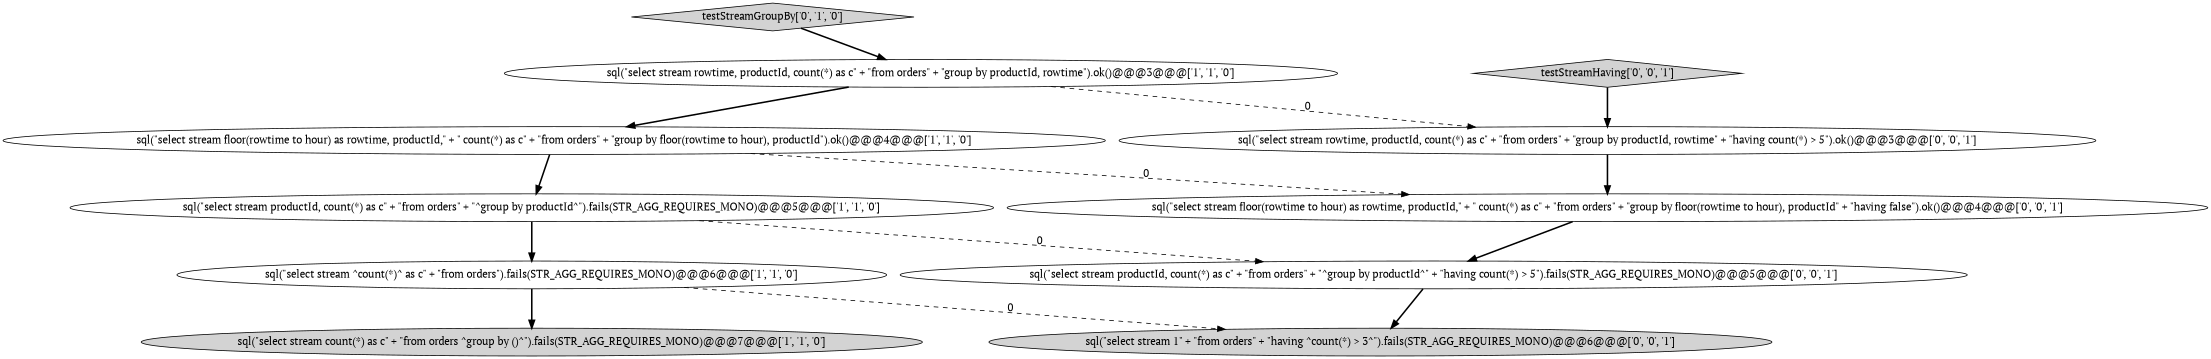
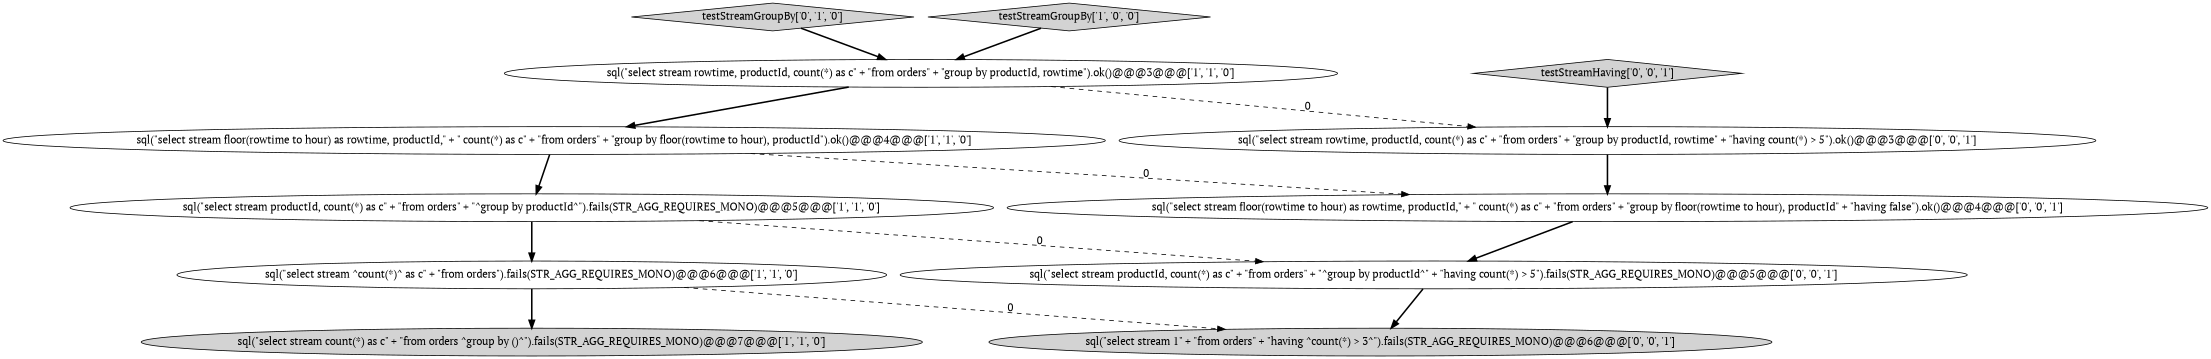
none -> (1069, 17)
